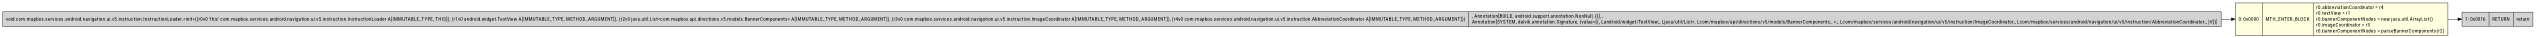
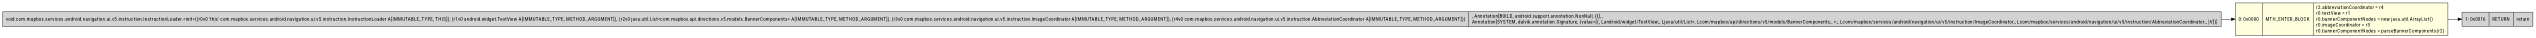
(2350, 7) -> (2350, 7)
